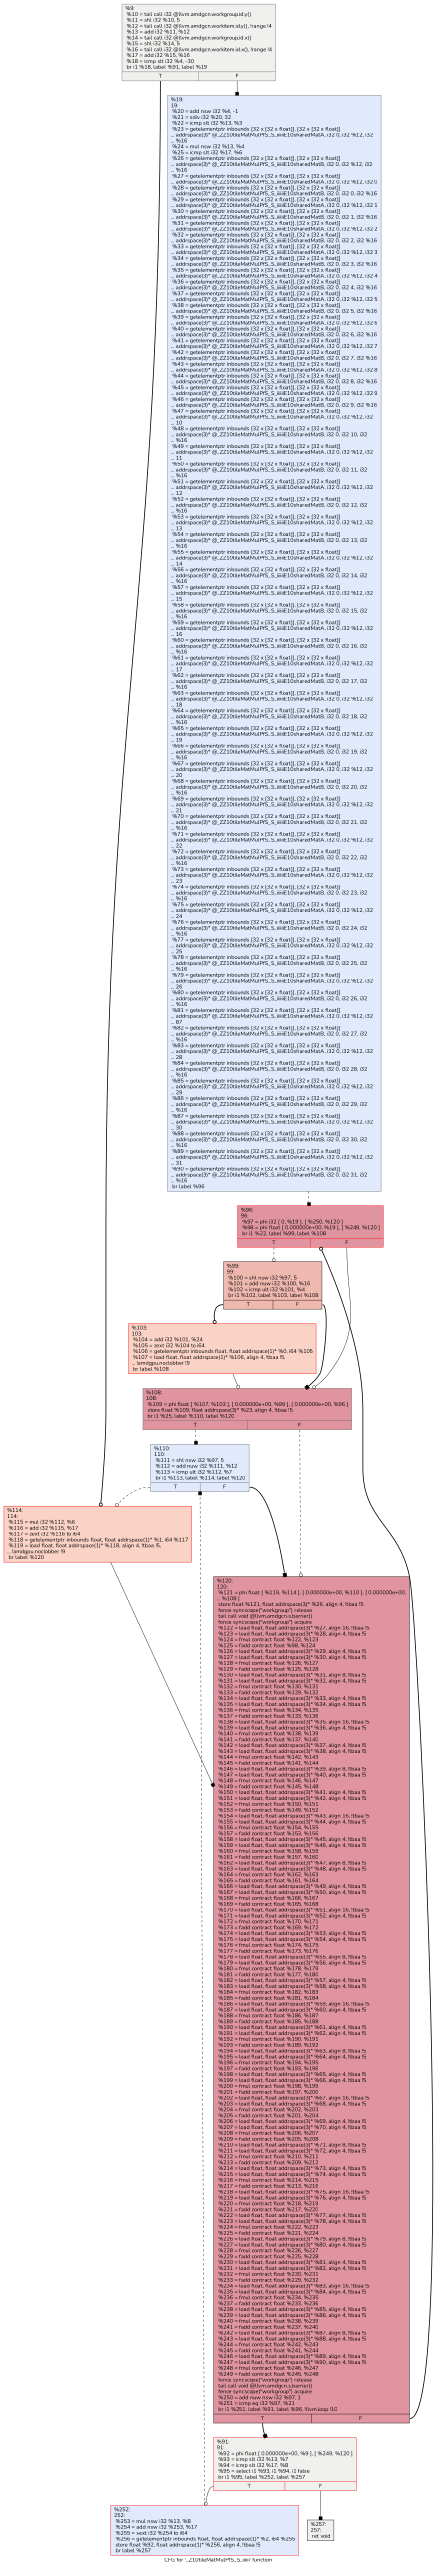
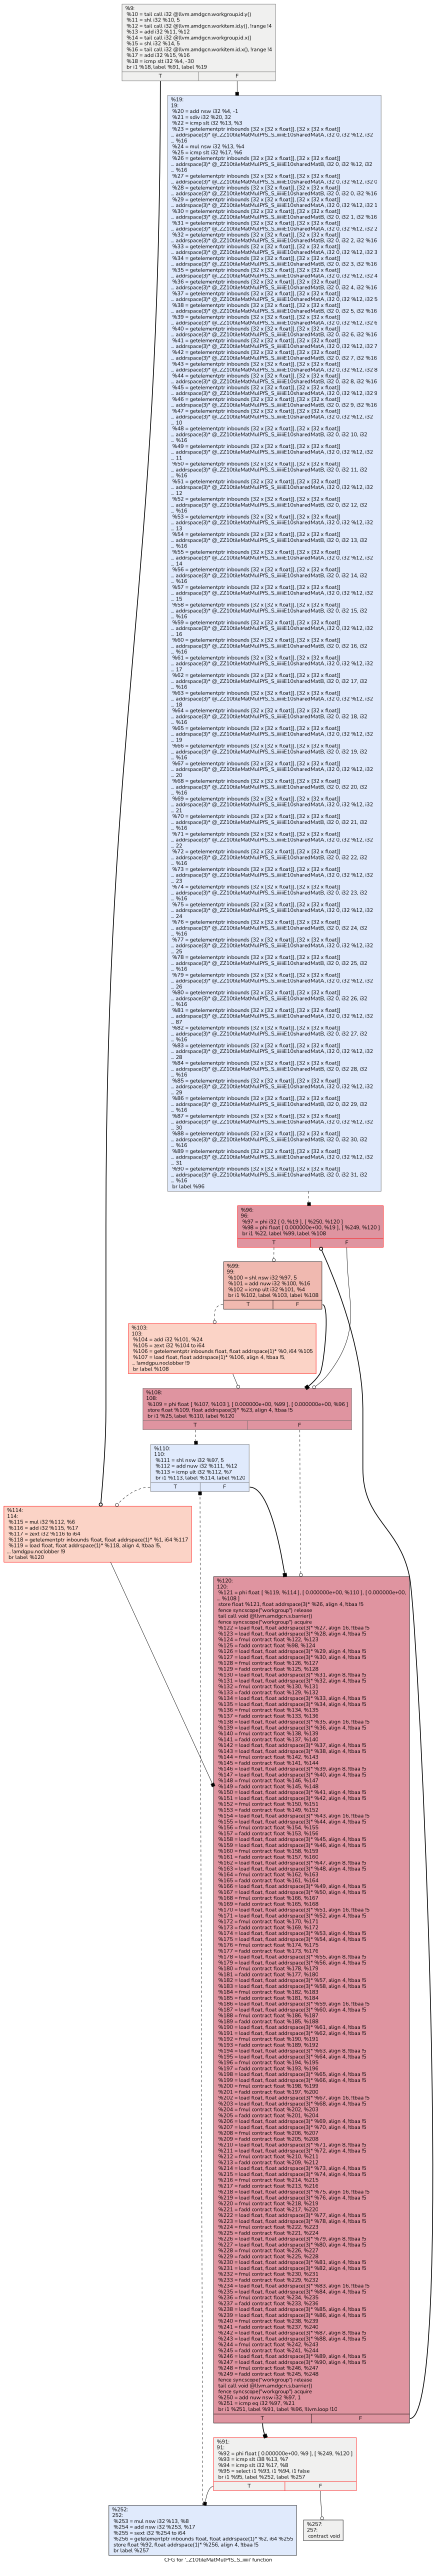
(215, 1310) -> (215, 1310)
(253, 2459) -> (253, 2459)
(208, 2493) -> (208, 2493)
(321, 2503) -> (321, 2504)
(205, 2530) -> (203, 2530)
(321, 2536) -> (323, 2536)
